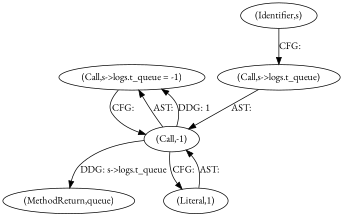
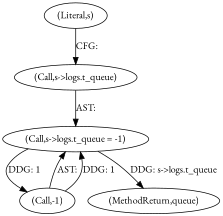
(279, 16) -> (76, 16)
(227, 107) -> (76, 105)
(125, 108) -> (25, 170)
(101, 151) -> (119, 166)
(196, 201) -> none
